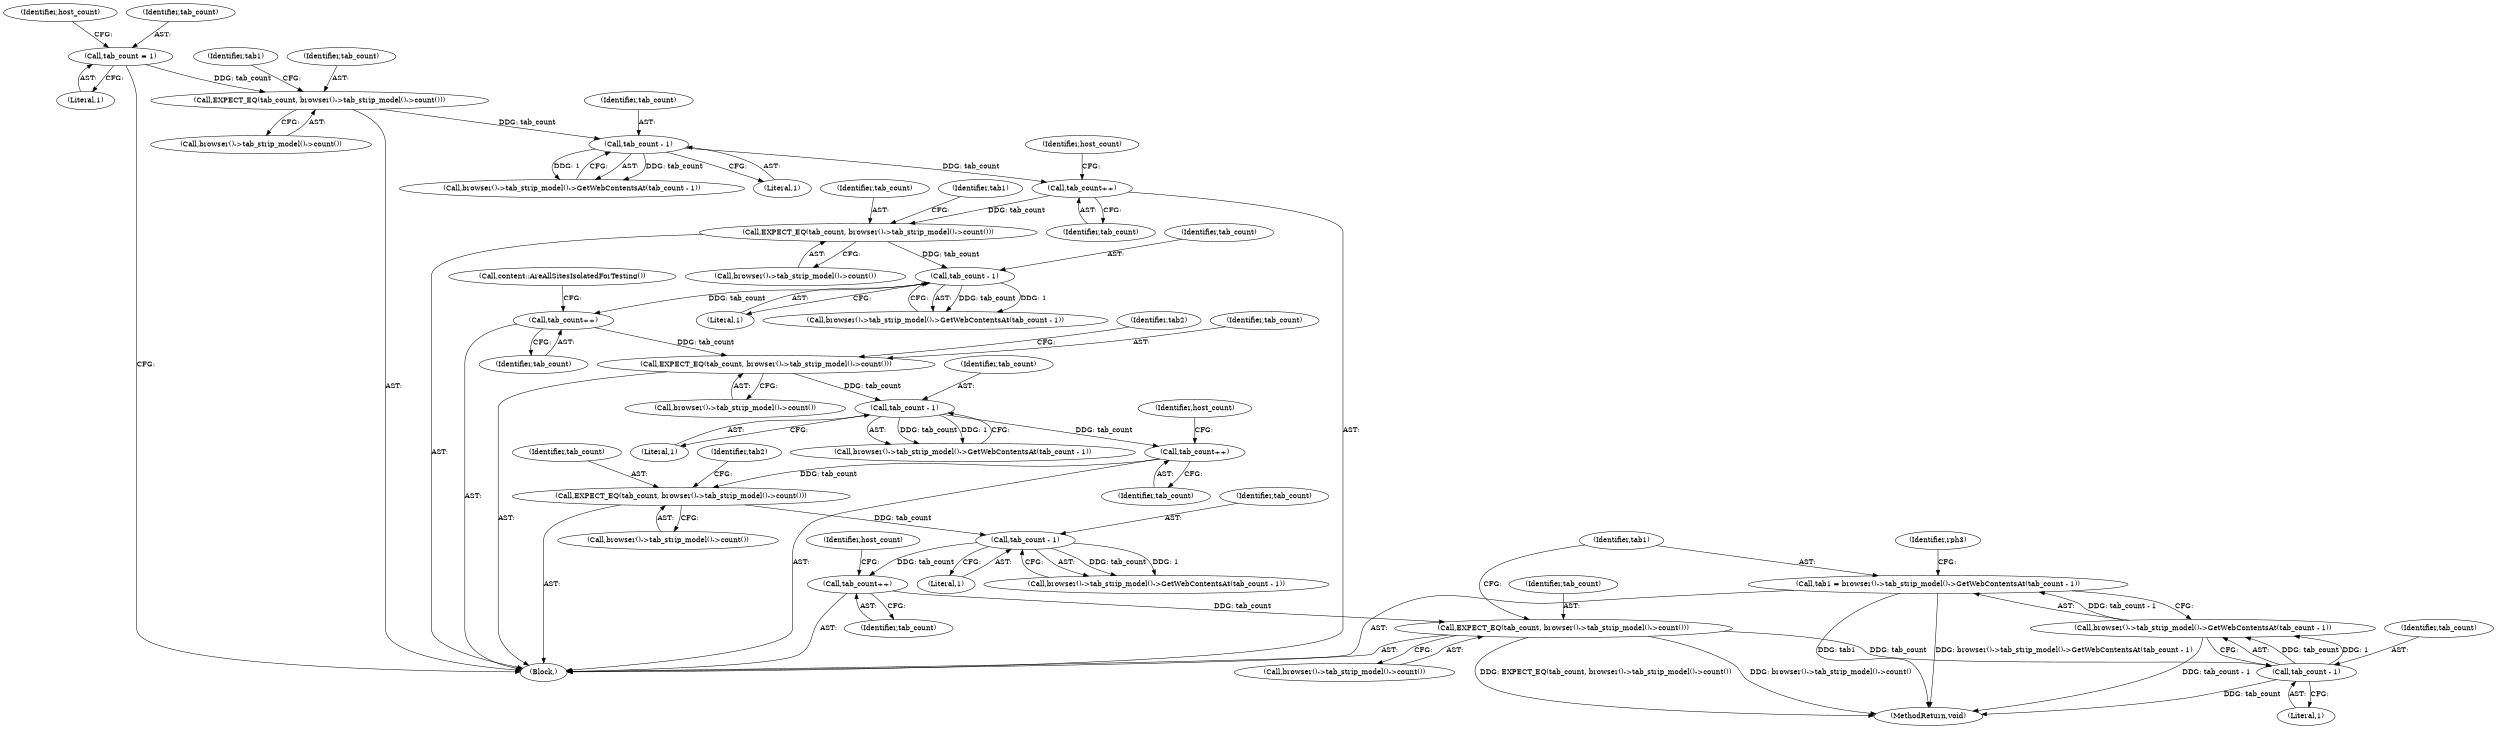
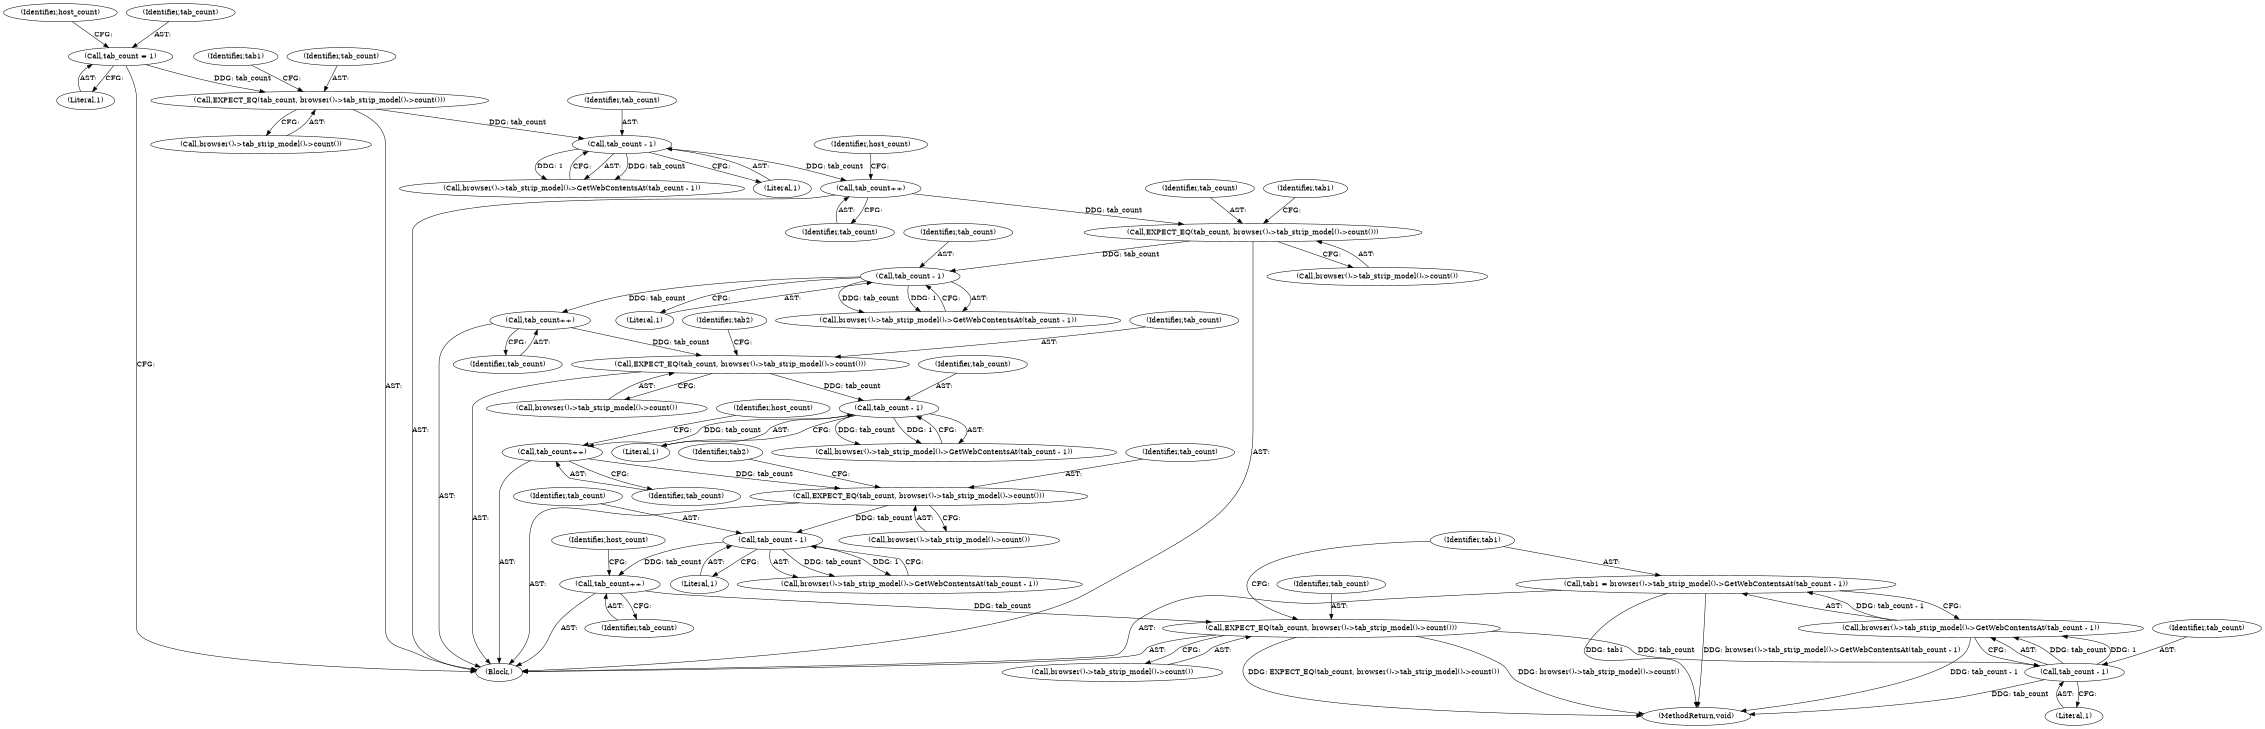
(562, 277) -> none
(1938, 540) -> none
